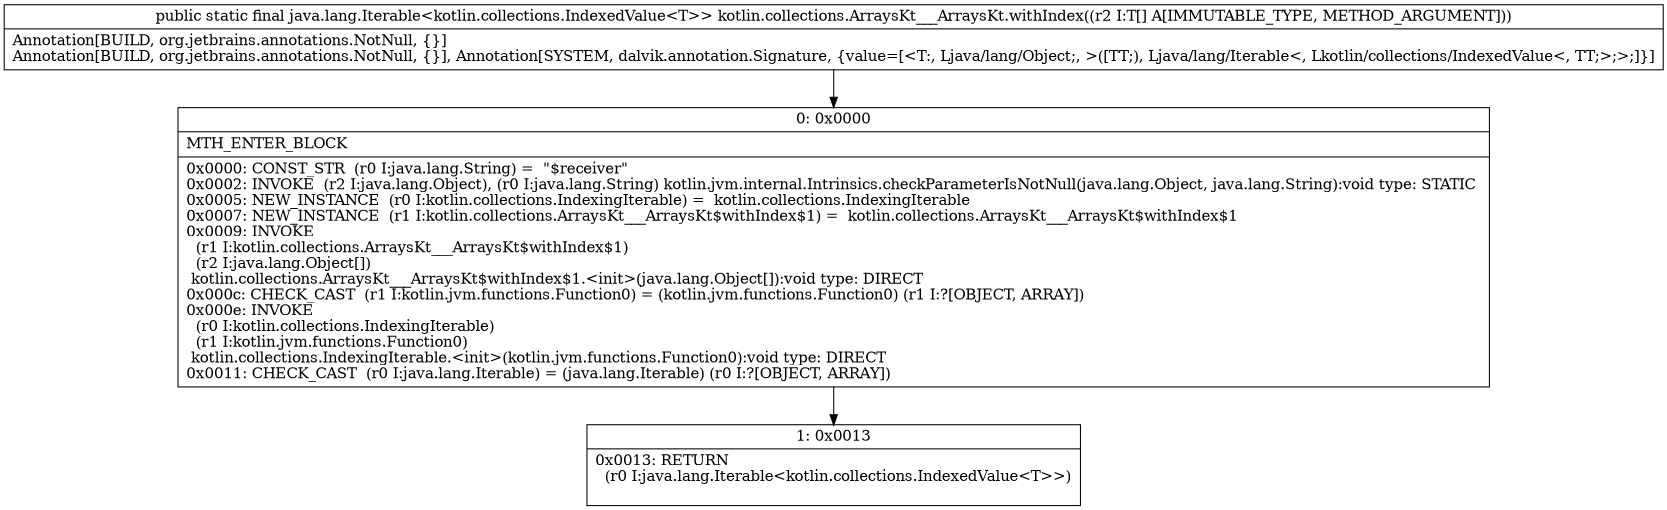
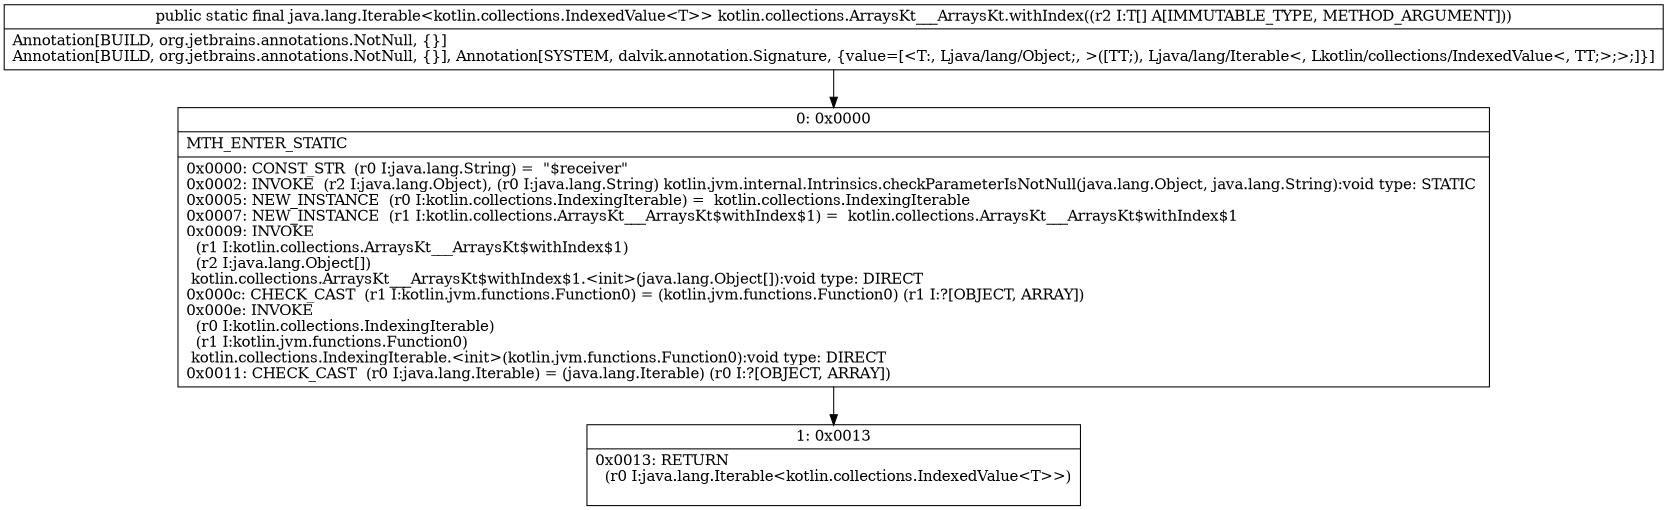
(267, 144) -> (267, 144)
